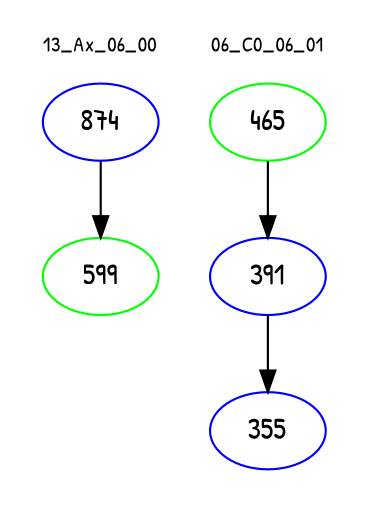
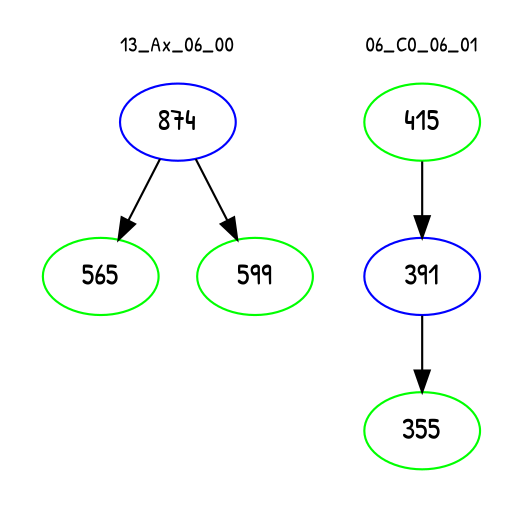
(268, 122) -> (422, 122)
none -> (101, 276)
(268, 431) -> (422, 431)
